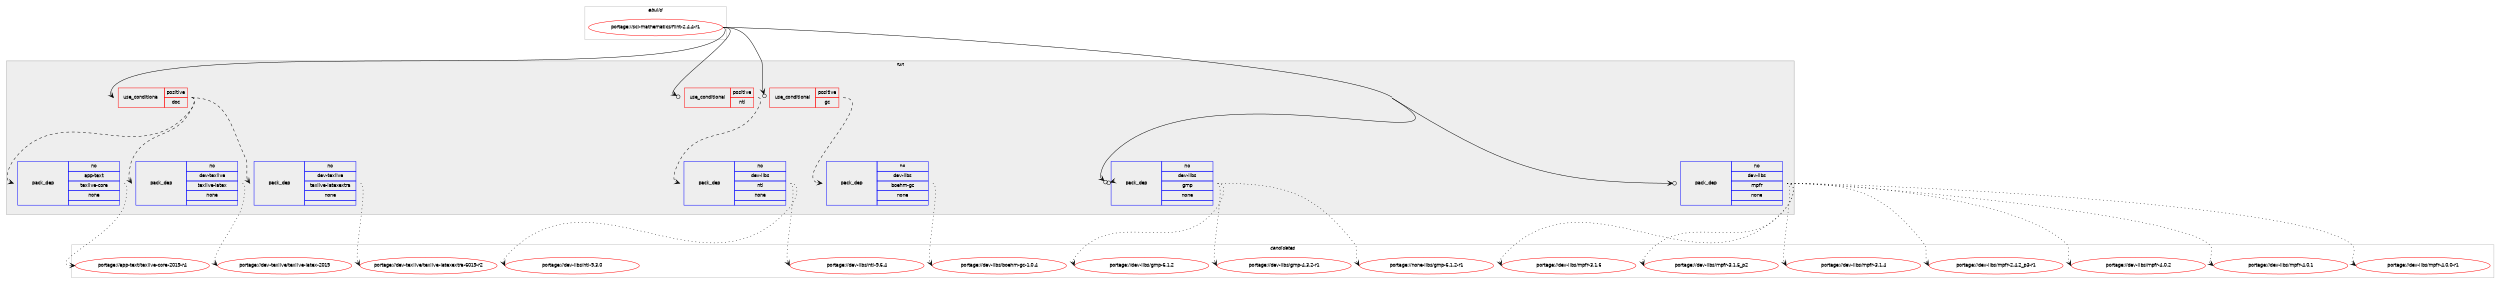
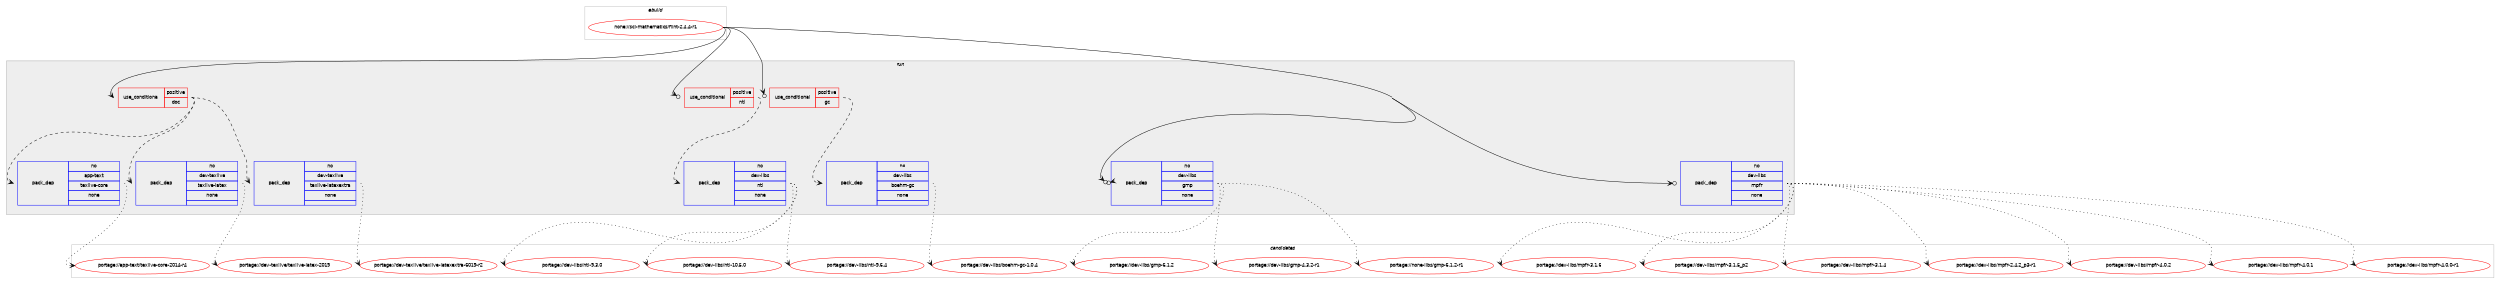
(656, 27) -> (656, 27)
(142, 266) -> (142, 266)
none -> (715, 266)
